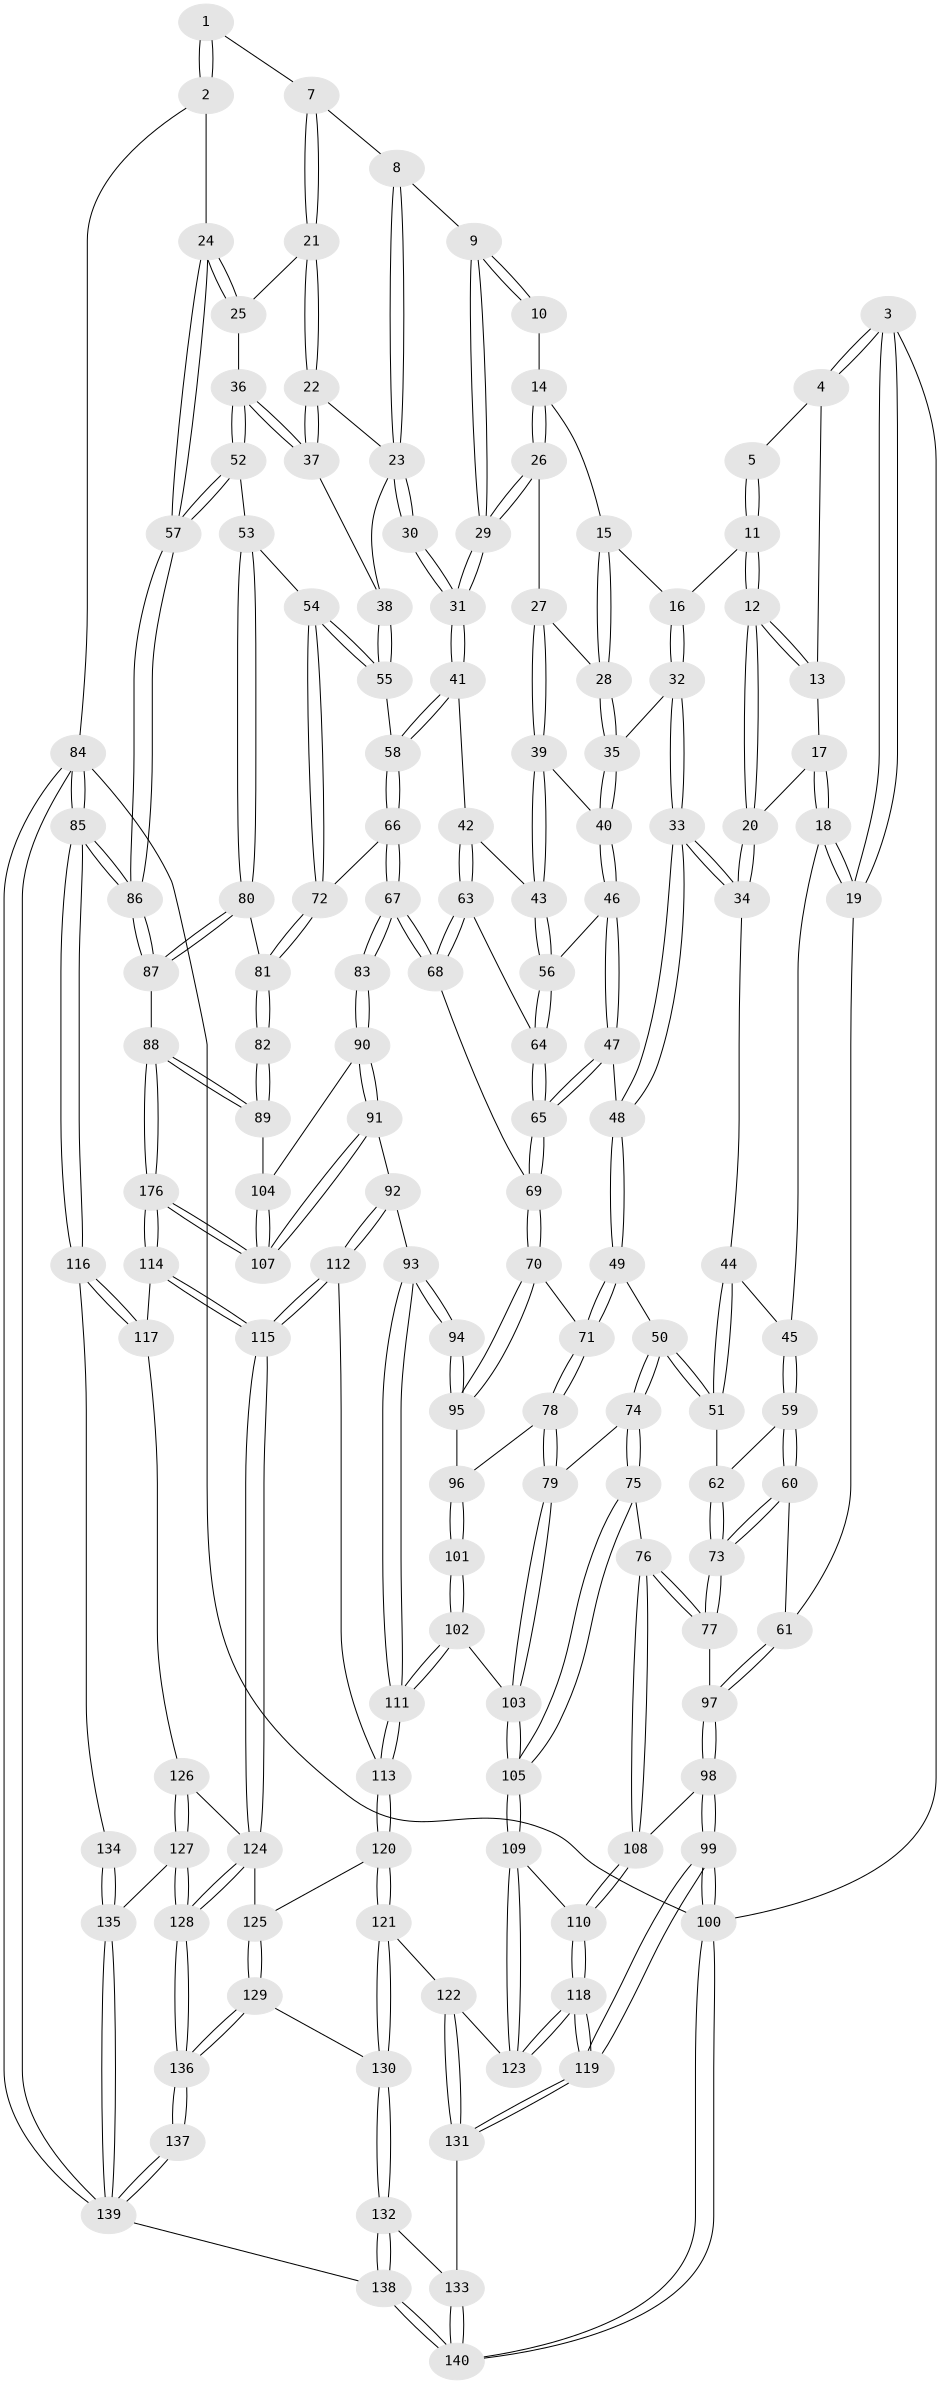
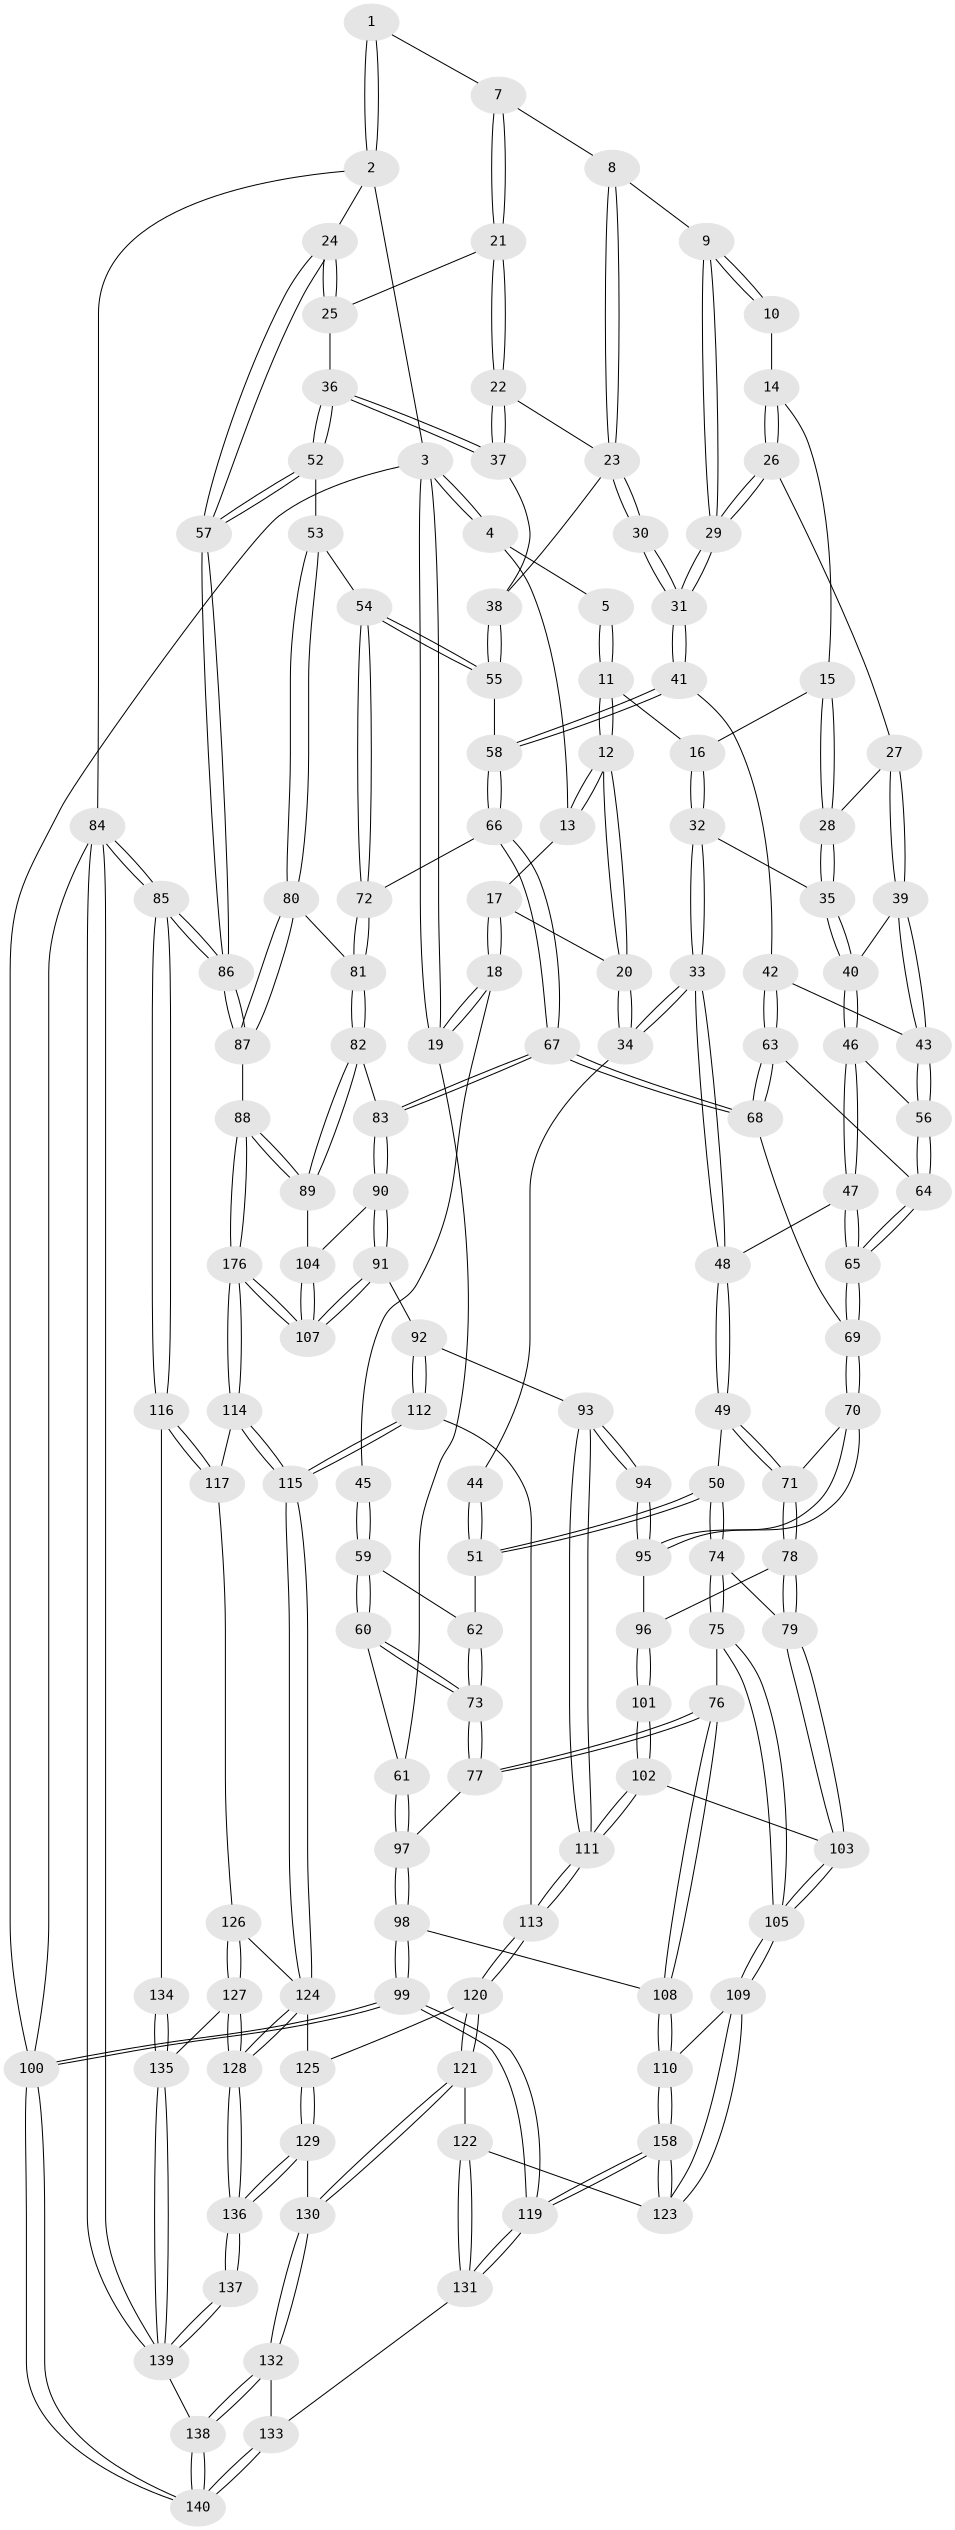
none -> (399, 315)
none -> (370, 1082)
(759, 1302) -> none
(579, 1996) -> (665, 2142)
